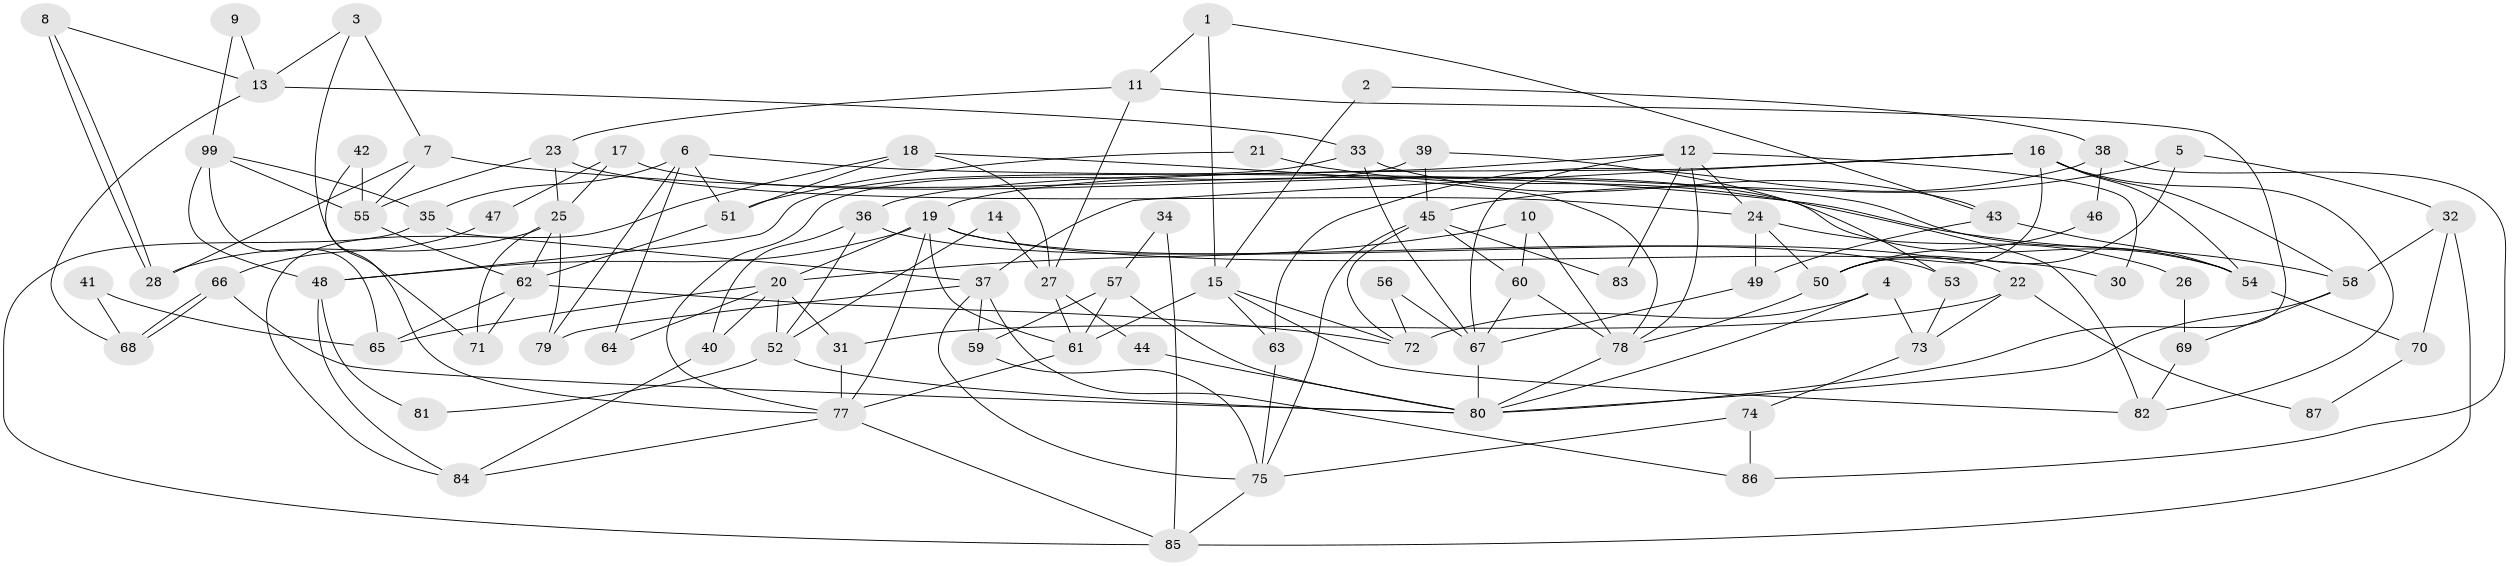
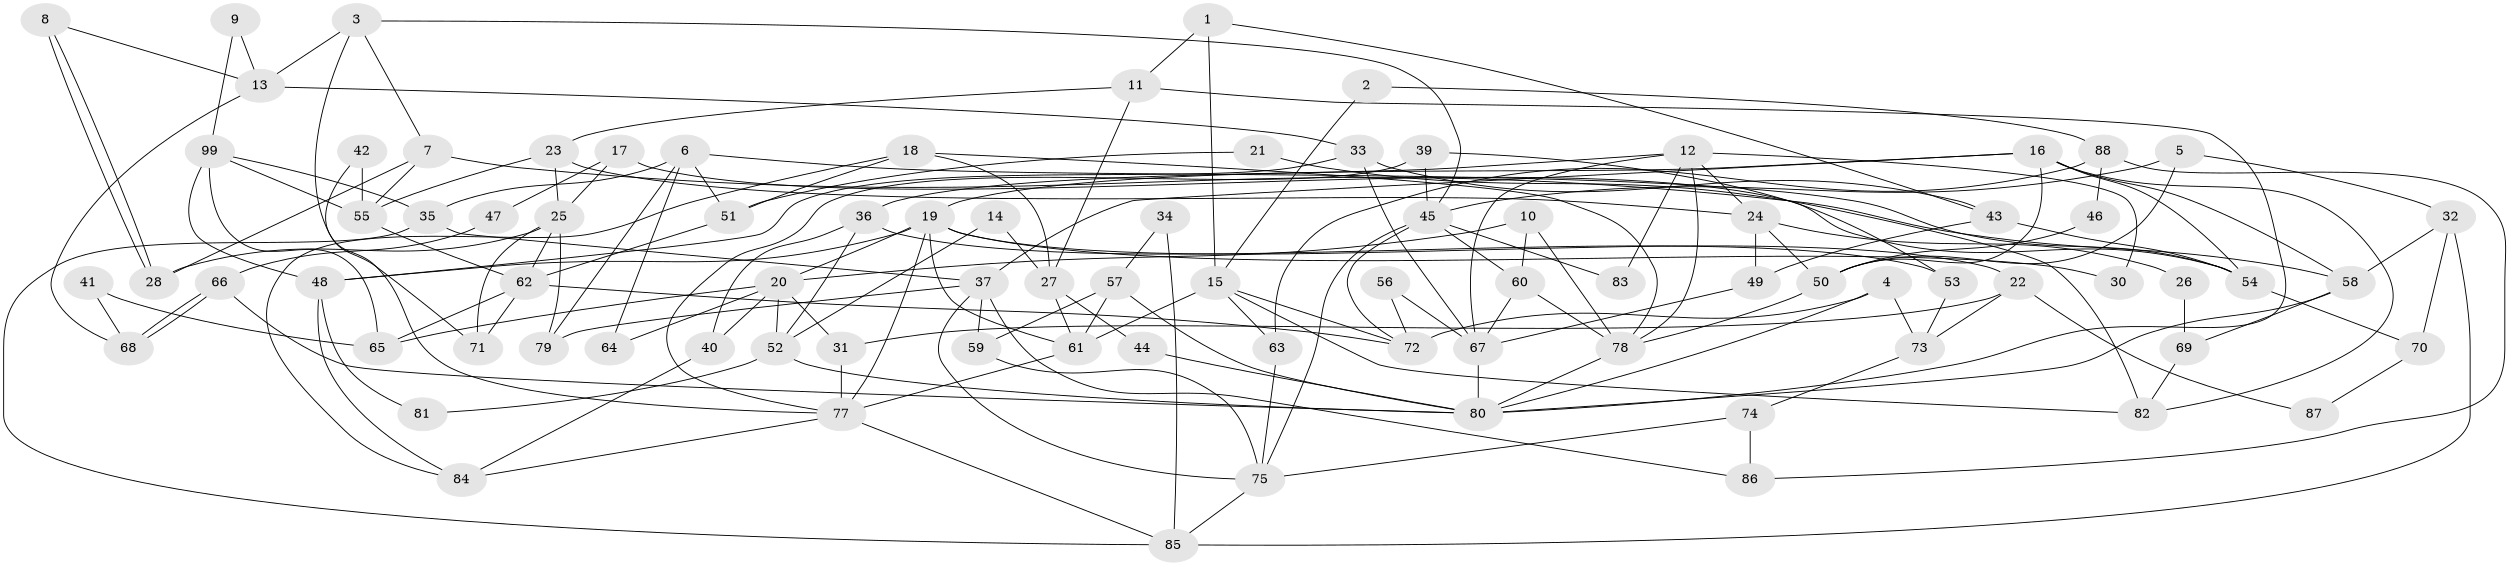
none -> (974, 30)
(2103, 151) -> (2103, 151)
